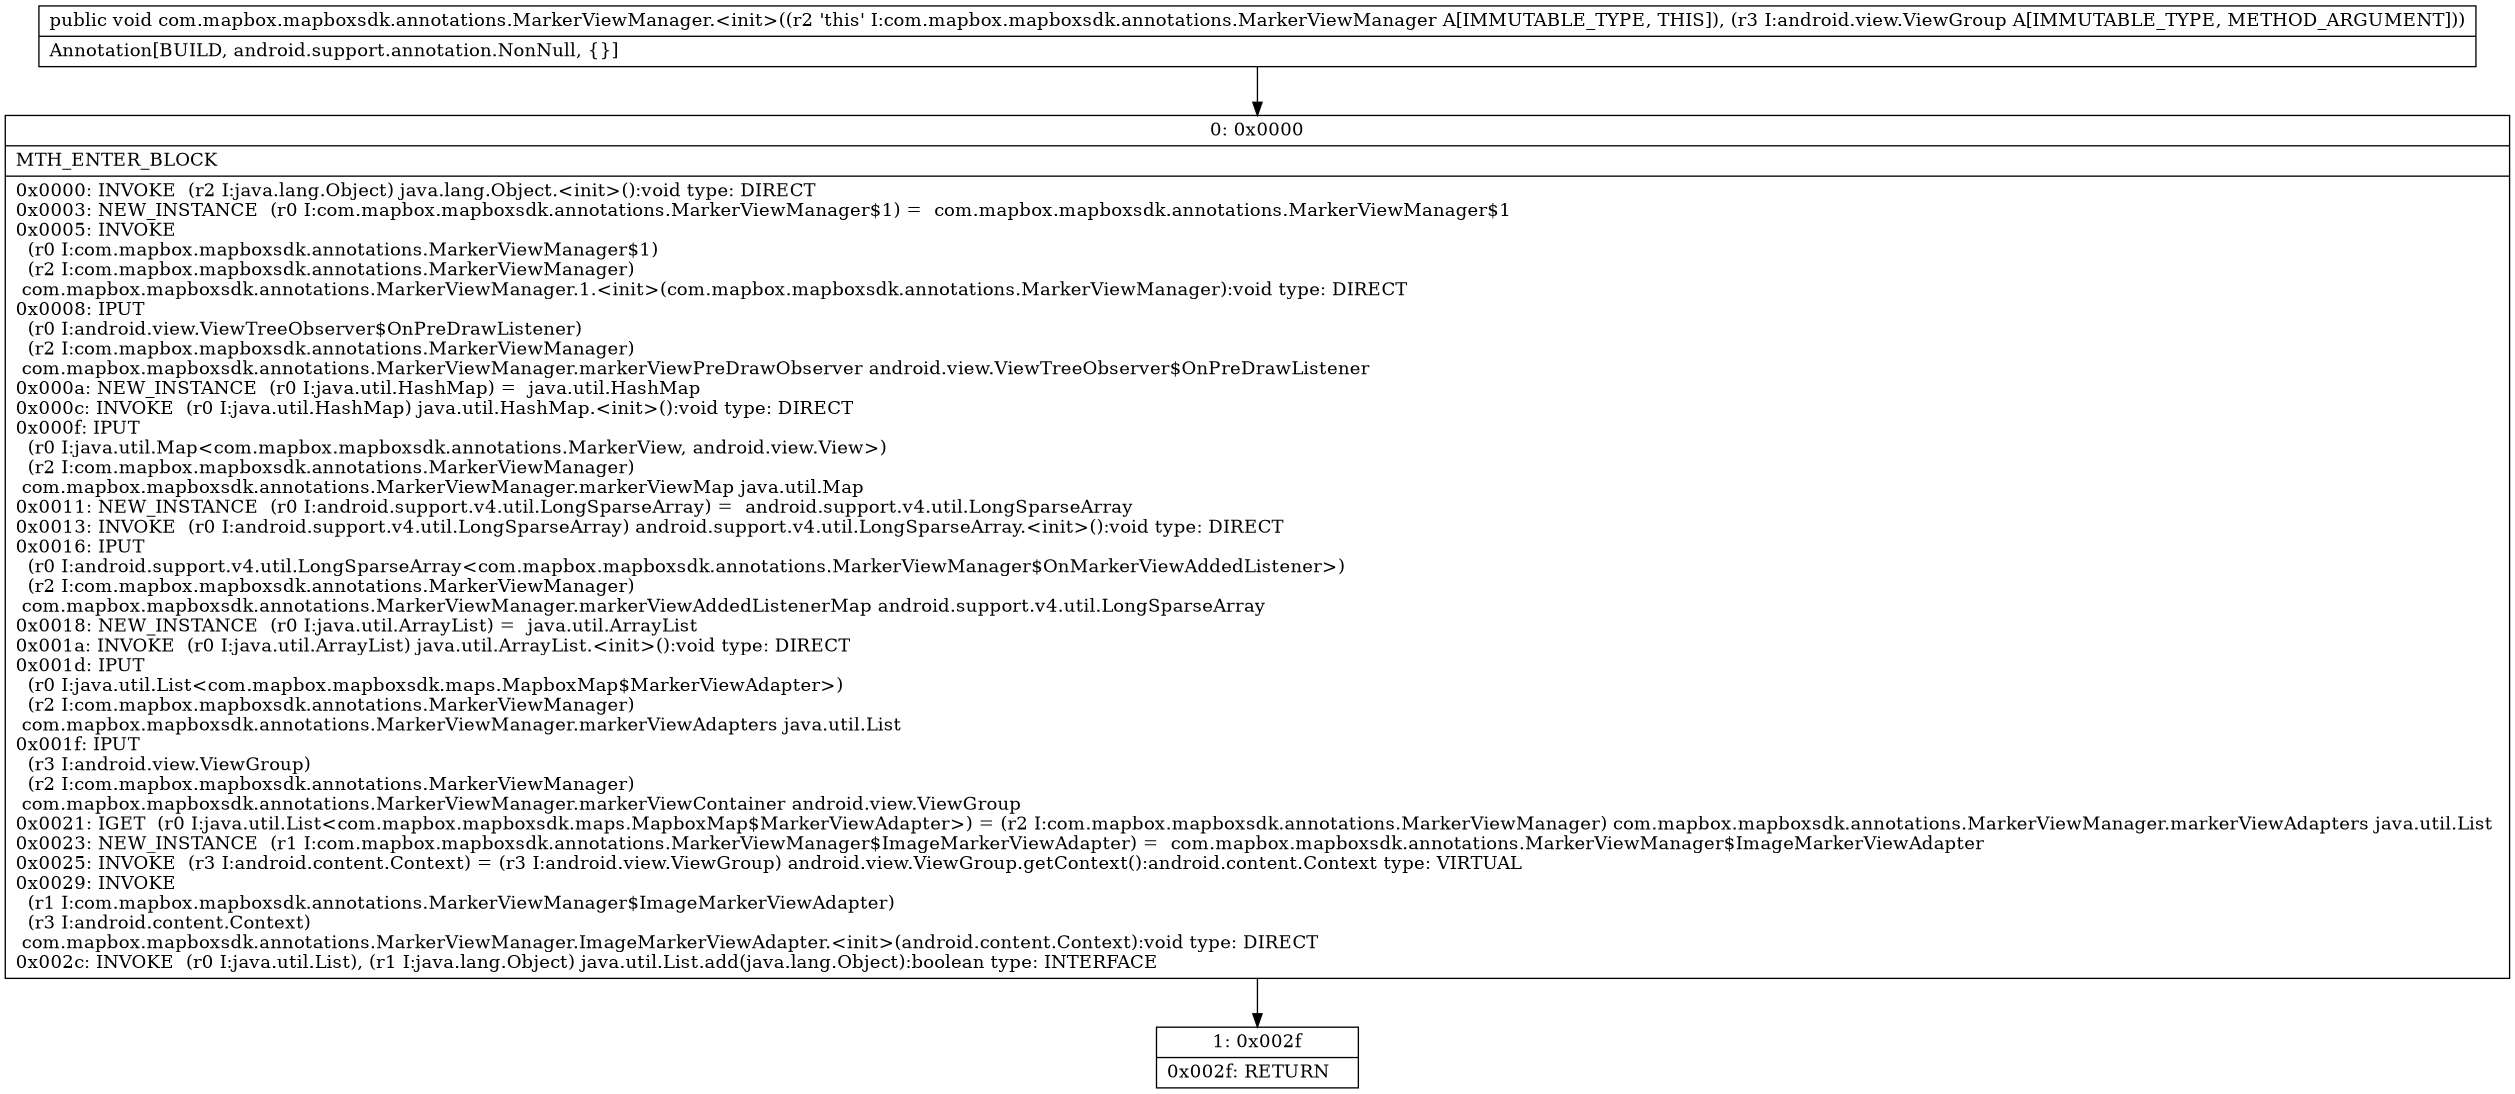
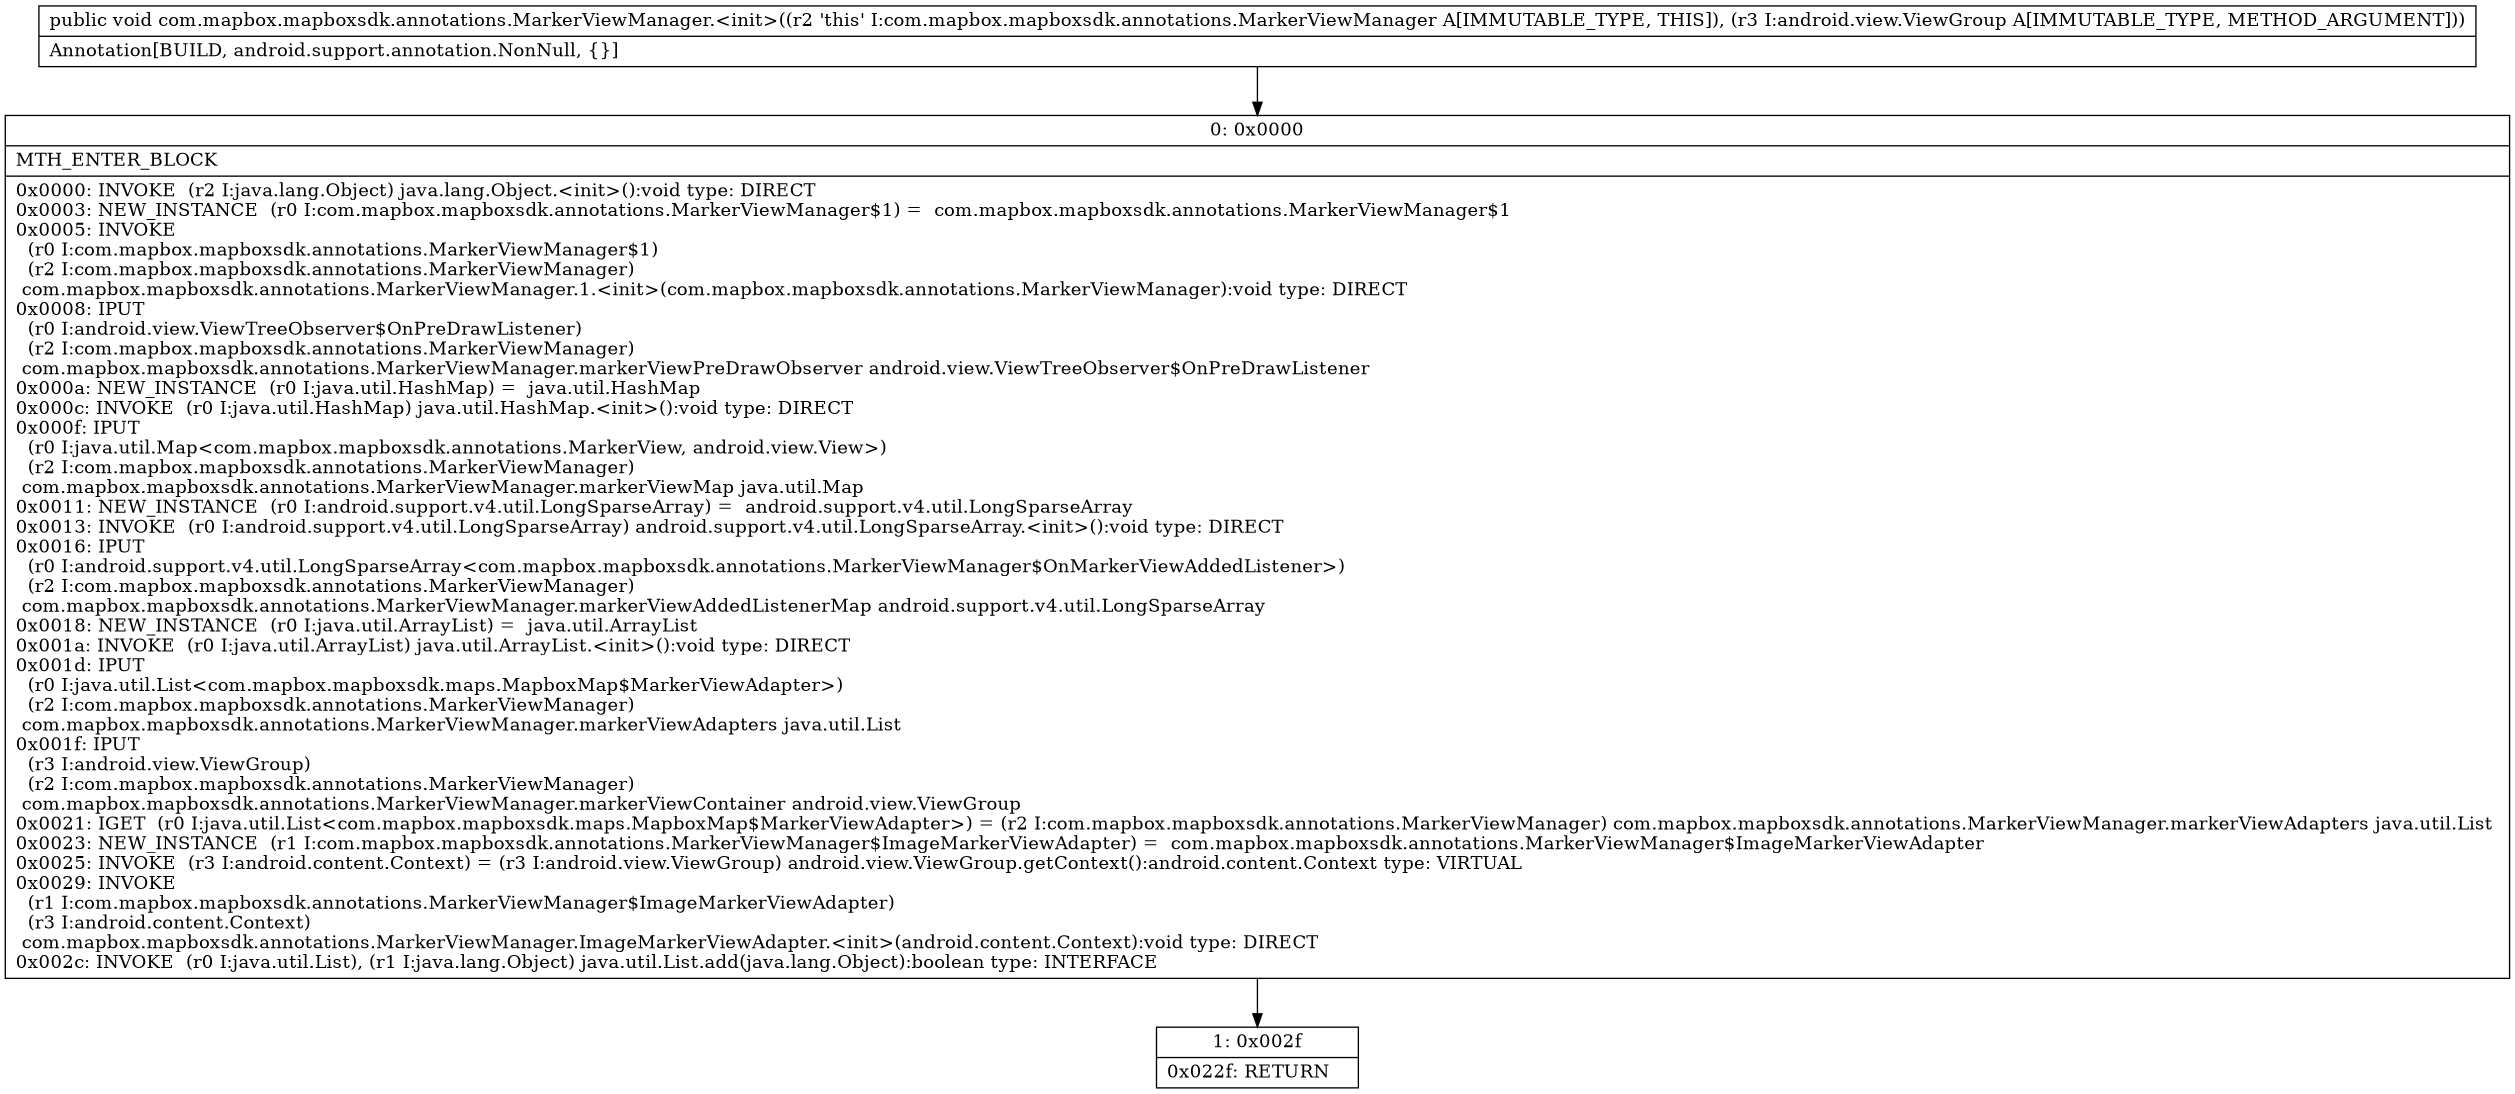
(1257, 1072) -> (1257, 1072)
